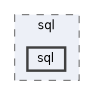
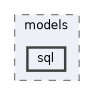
(47, 26) -> (47, 26)
